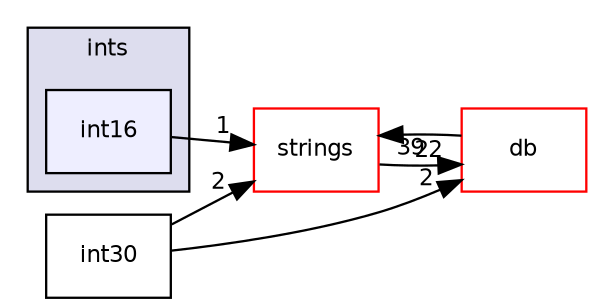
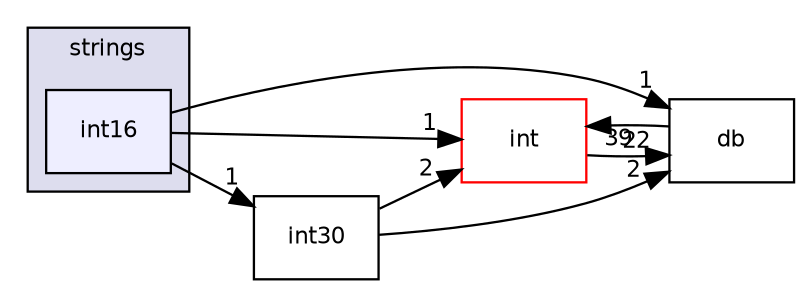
(108, 50) -> (108, 50)
none -> (410, 70)
(316, 150) -> (524, 141)
(524, 150) -> (732, 141)
none -> (204, 180)
